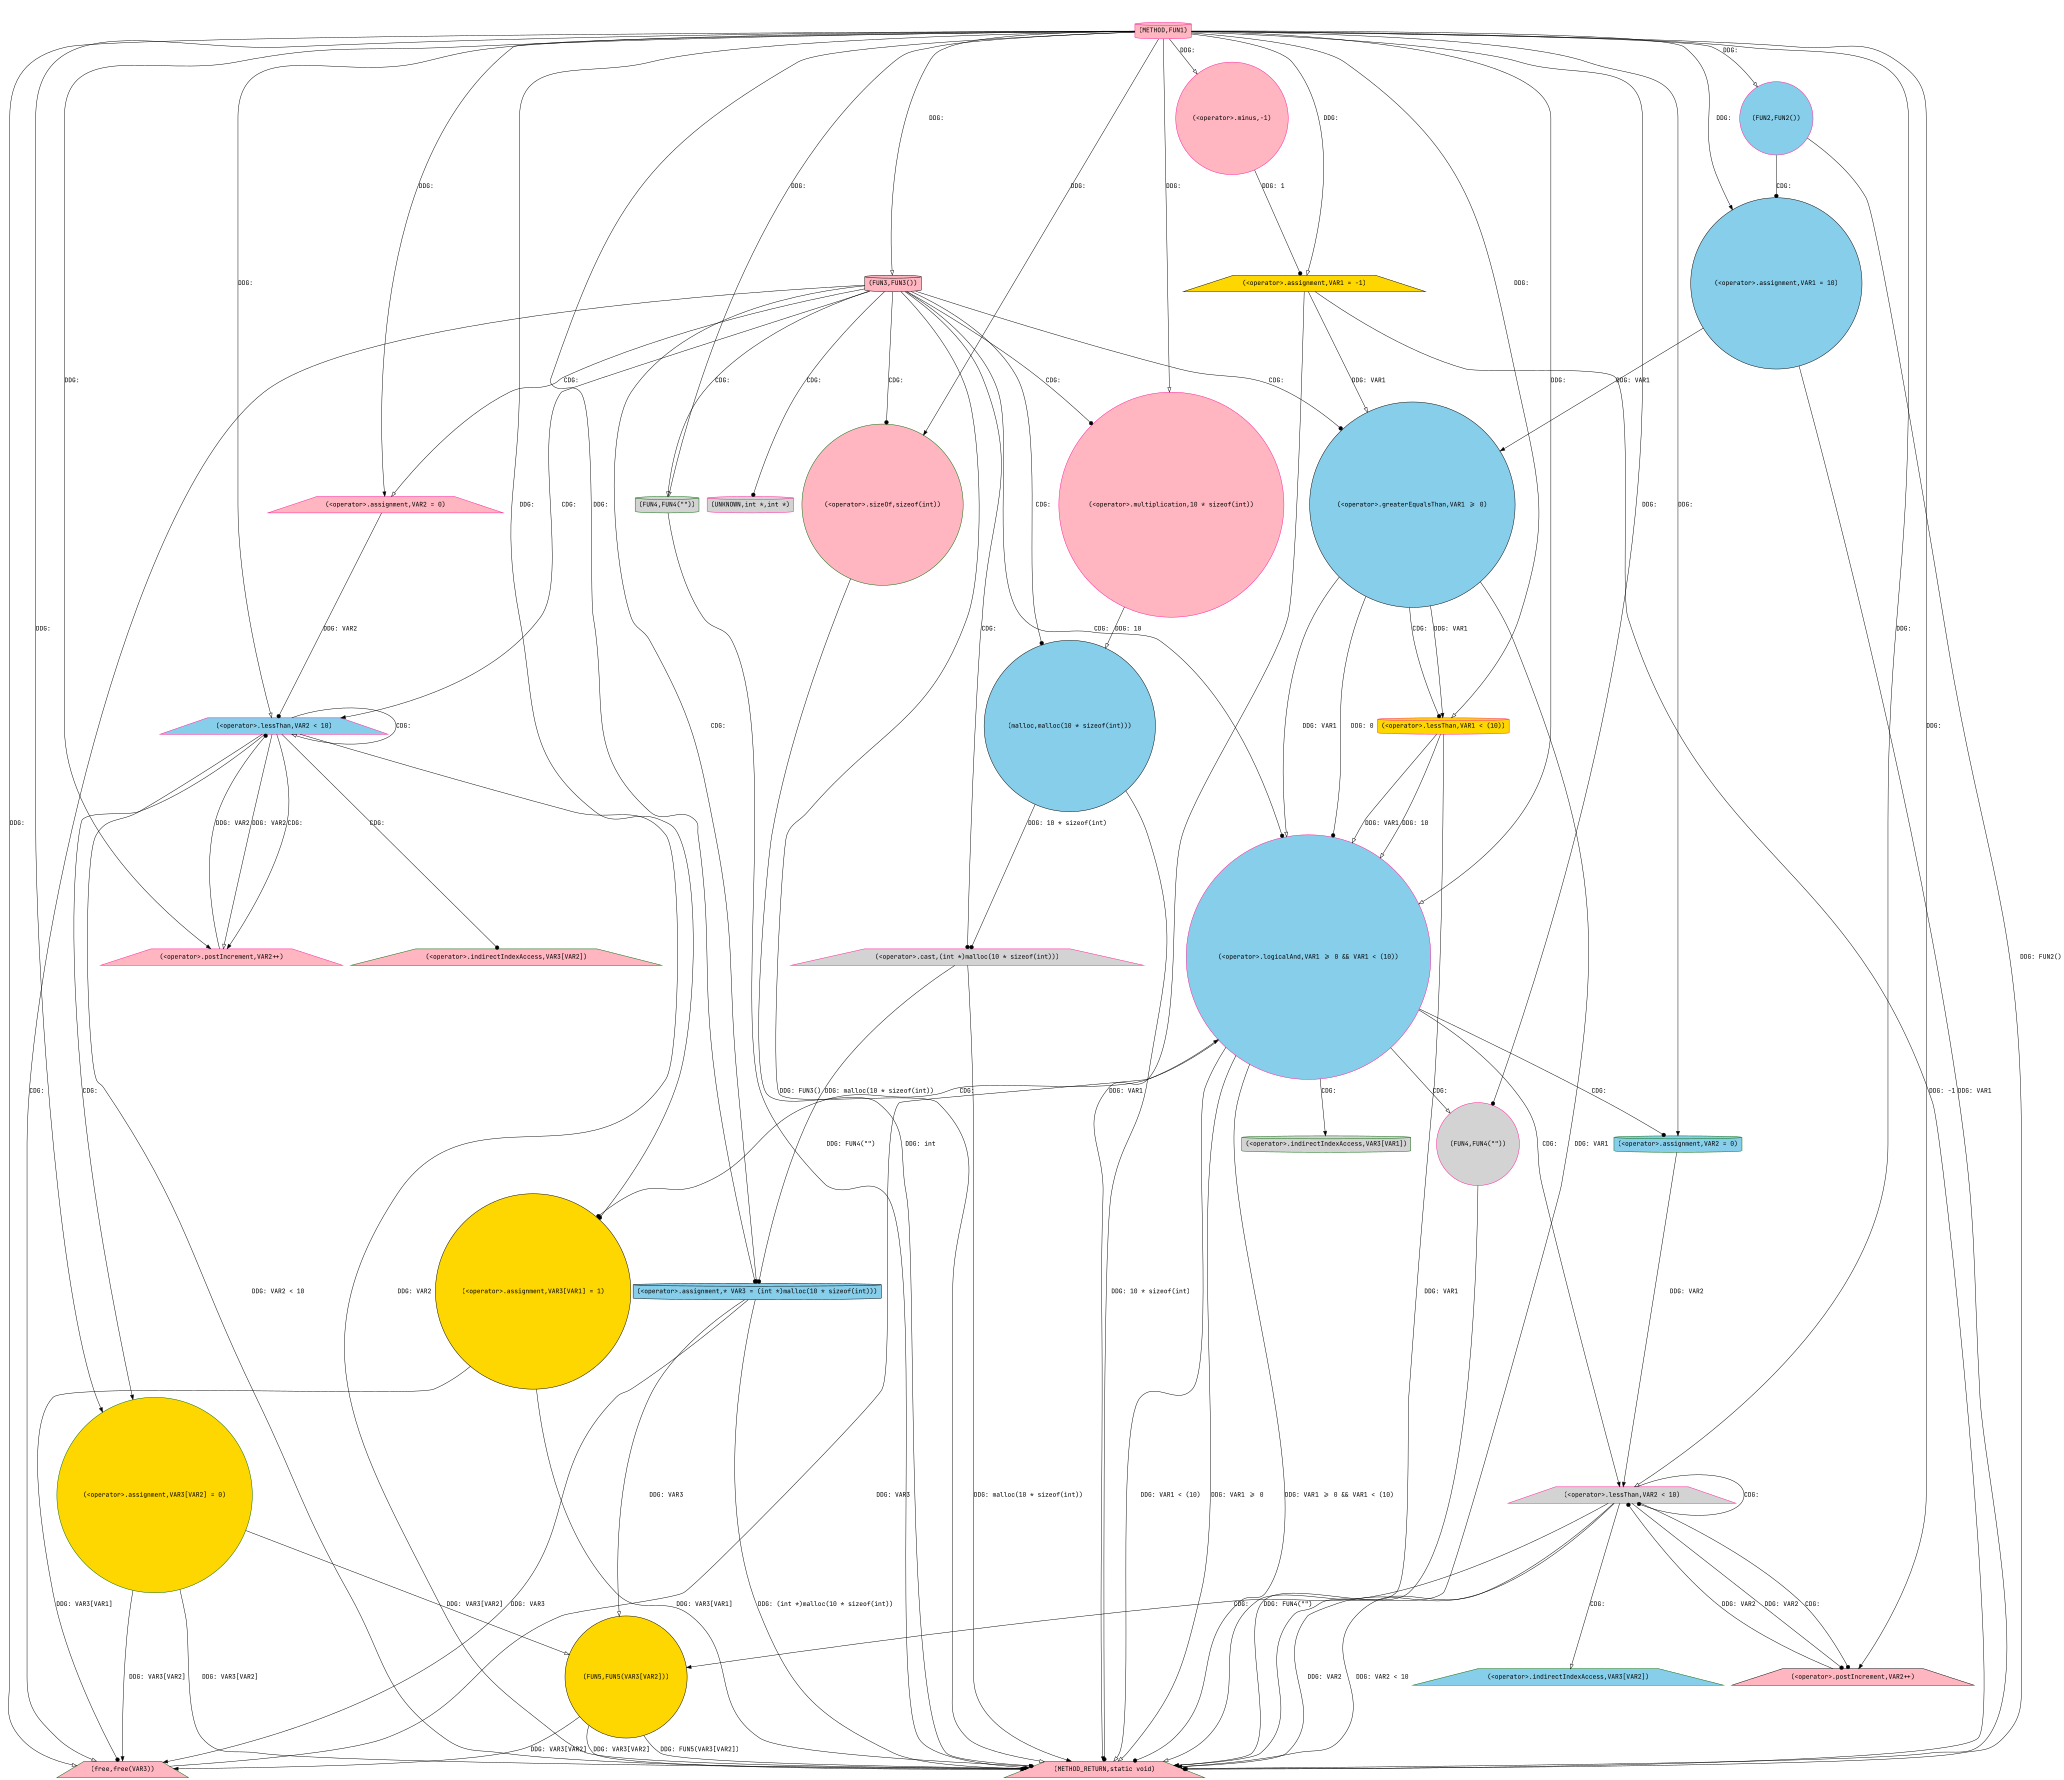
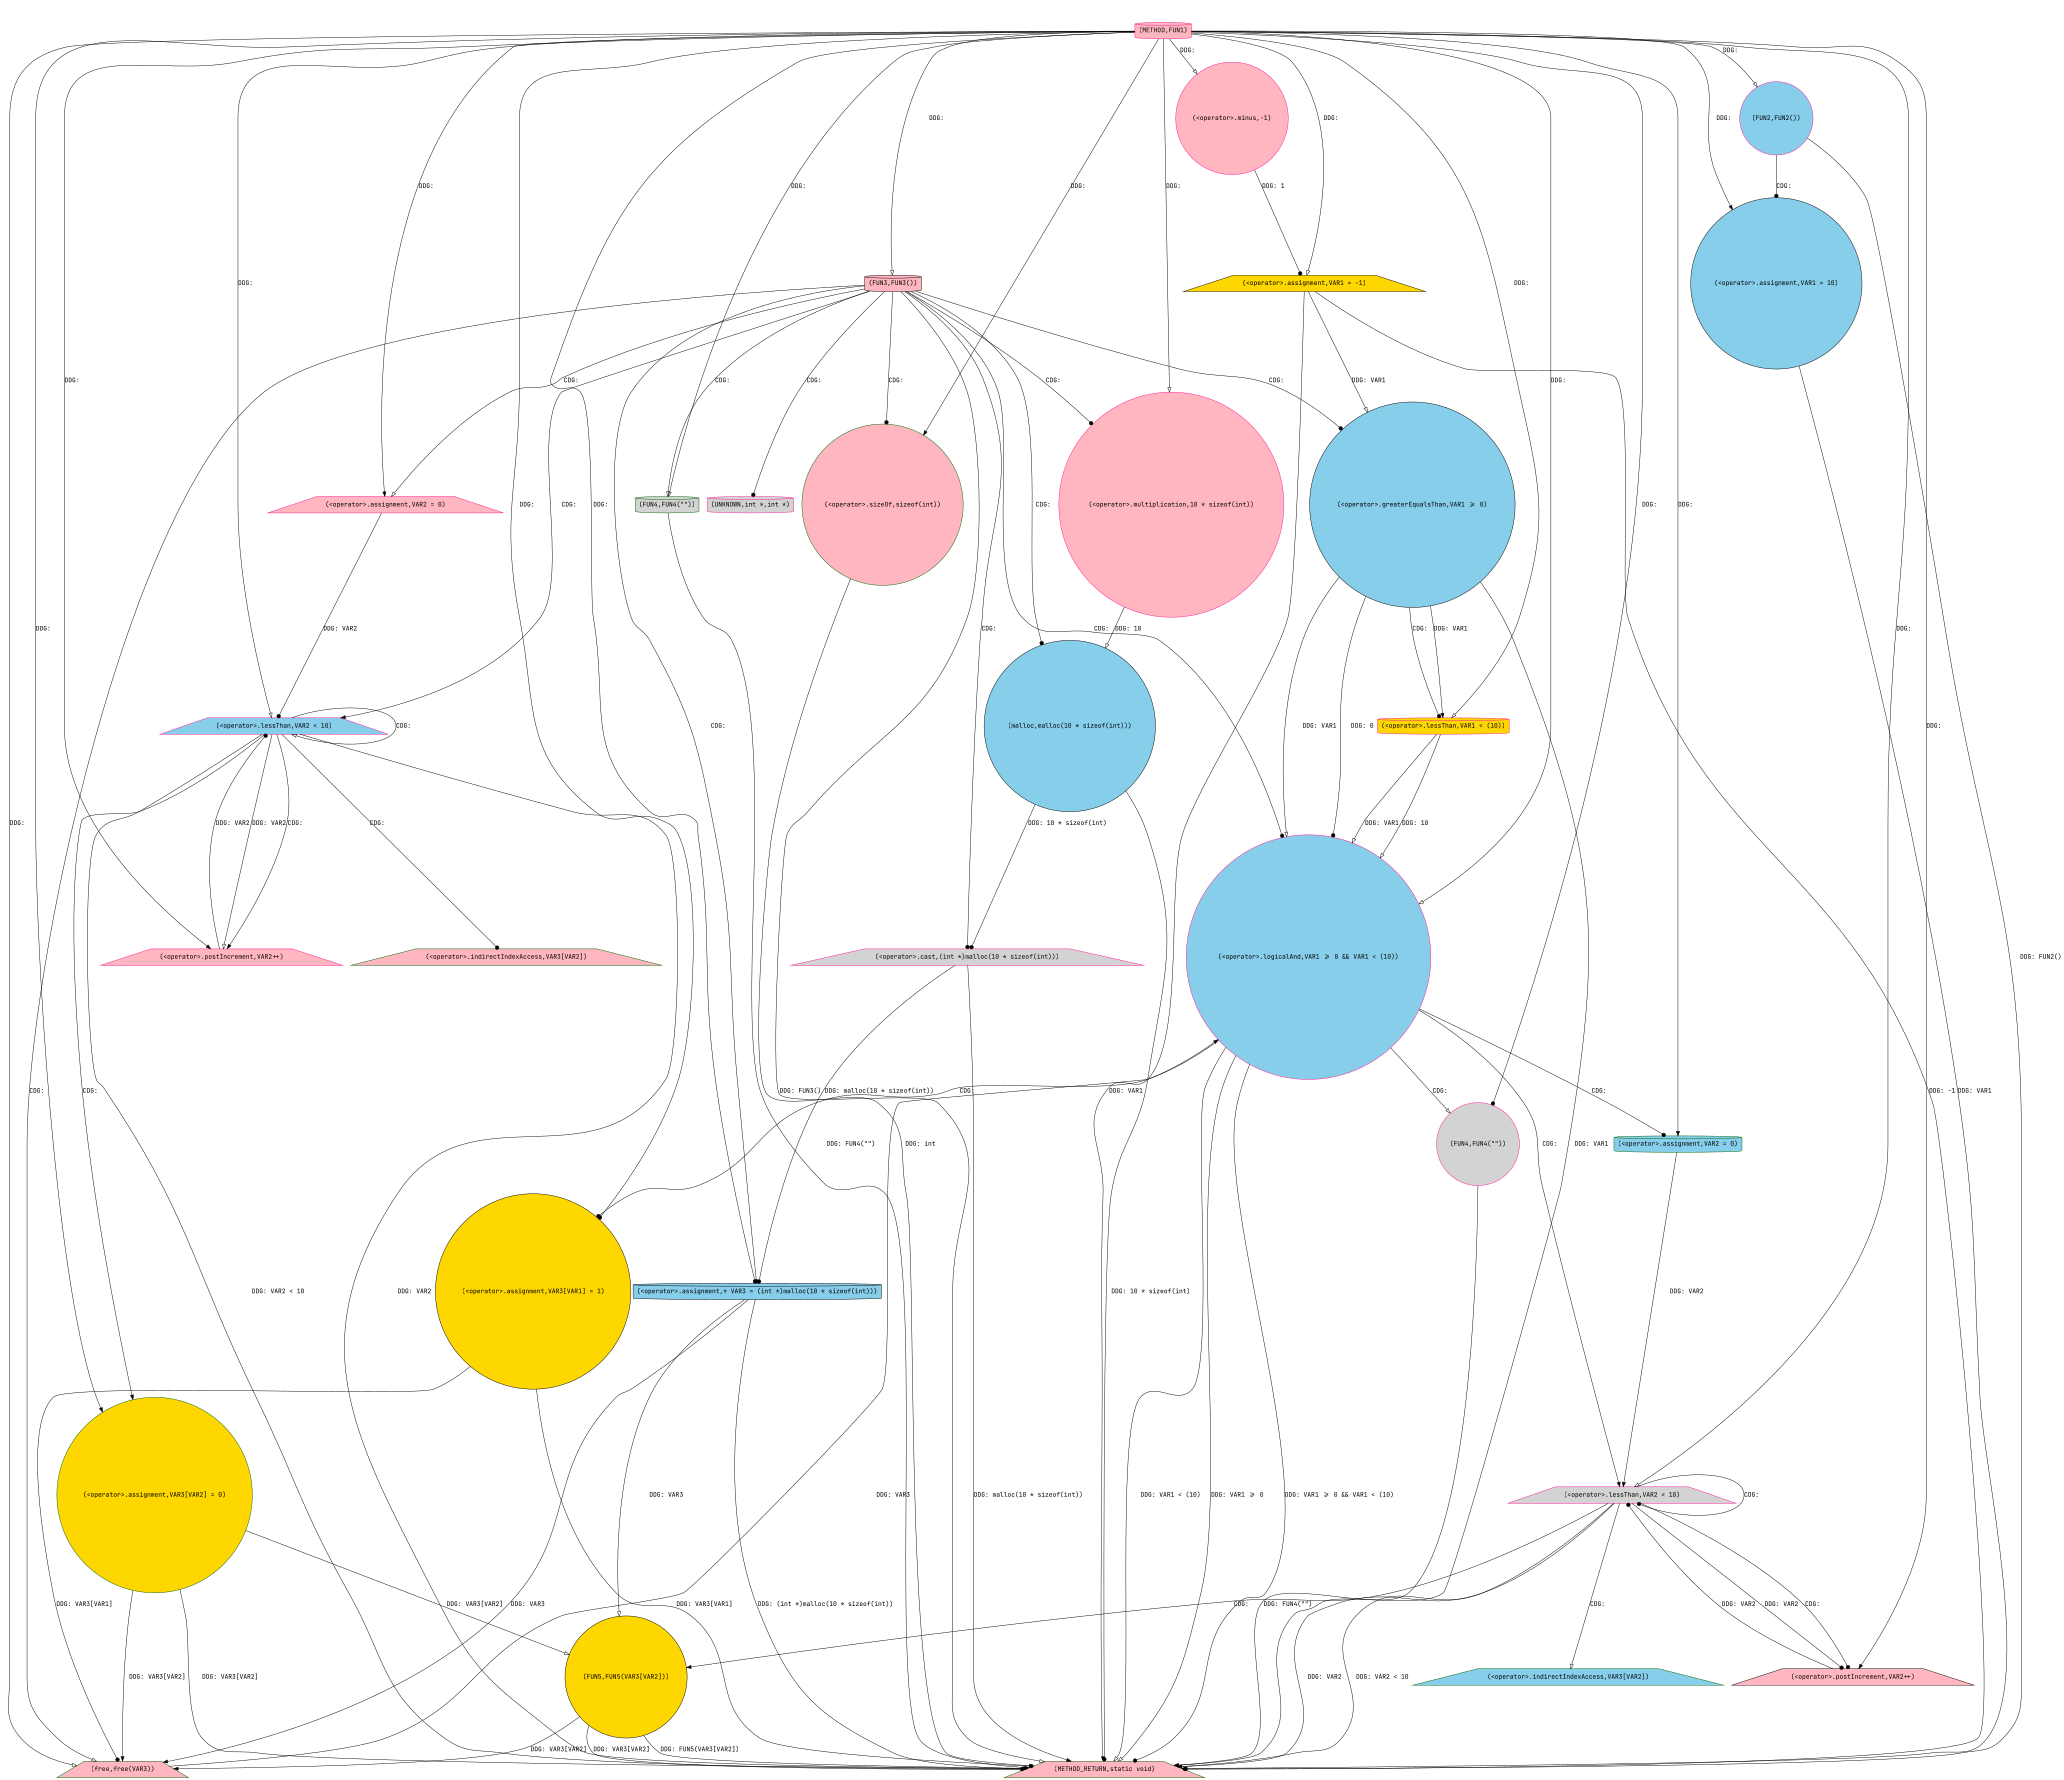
(1604, 388) -> none
(1326, 1144) -> none
(1413, 1333) -> none
